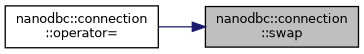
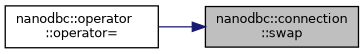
(82, 27) -> (82, 27)
